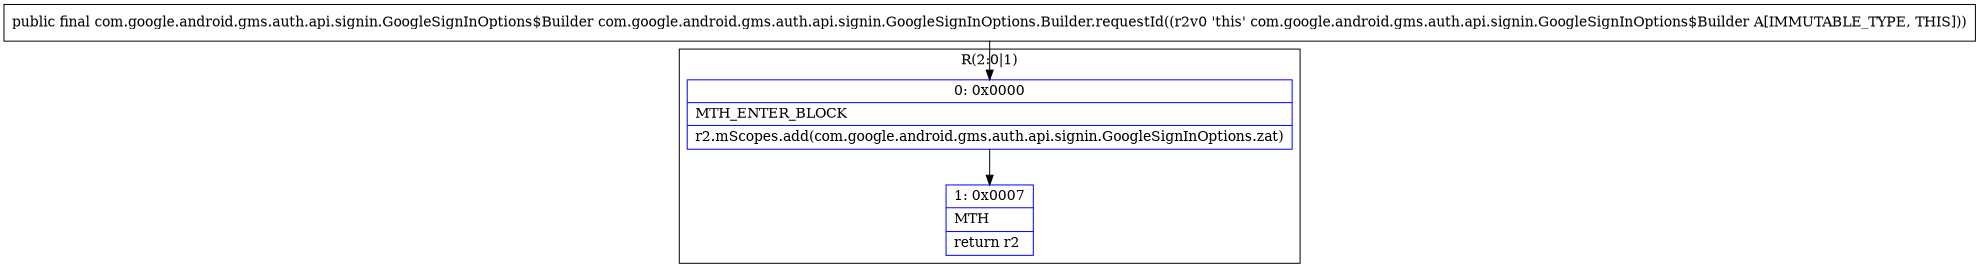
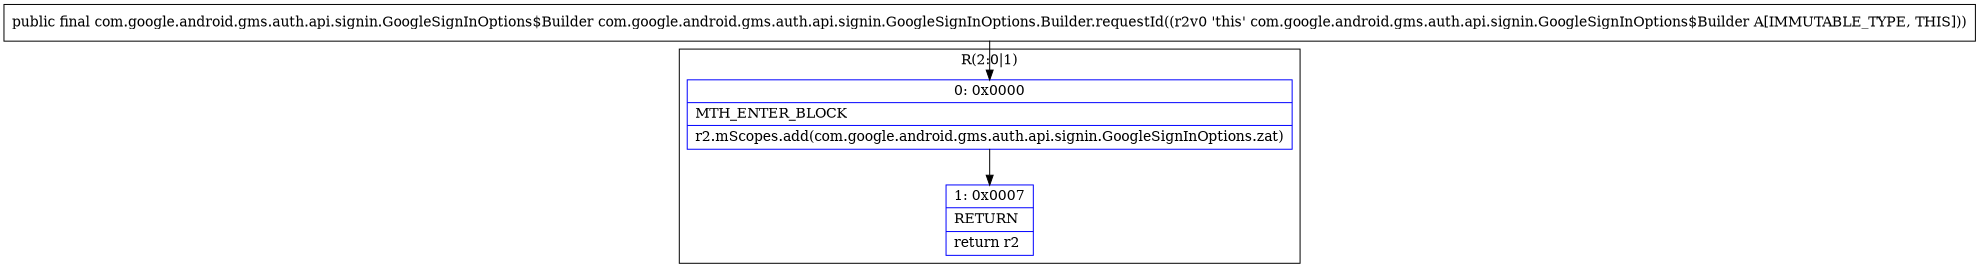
(972, 219) -> (986, 219)
